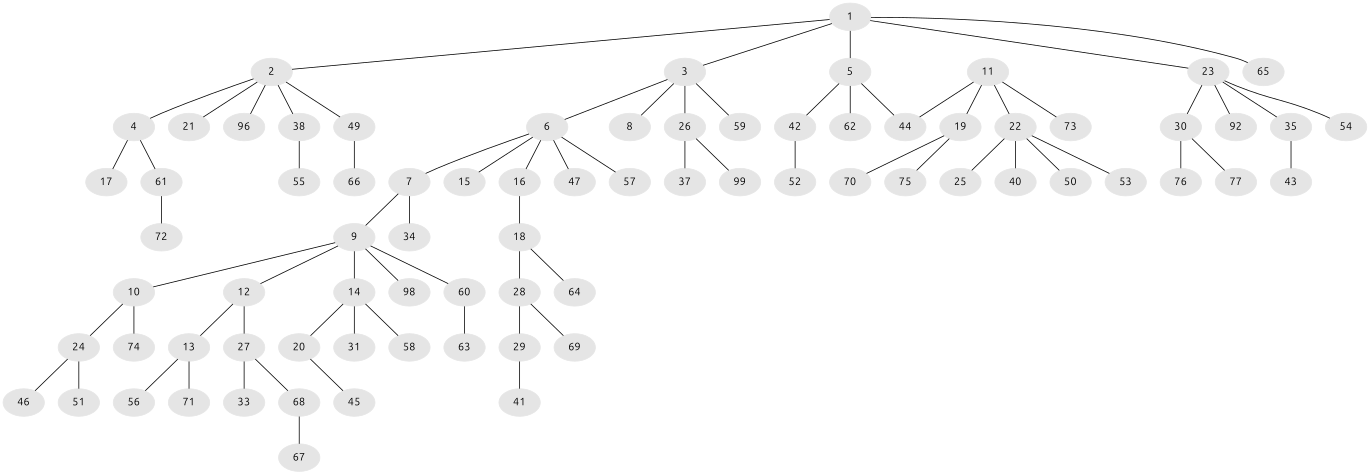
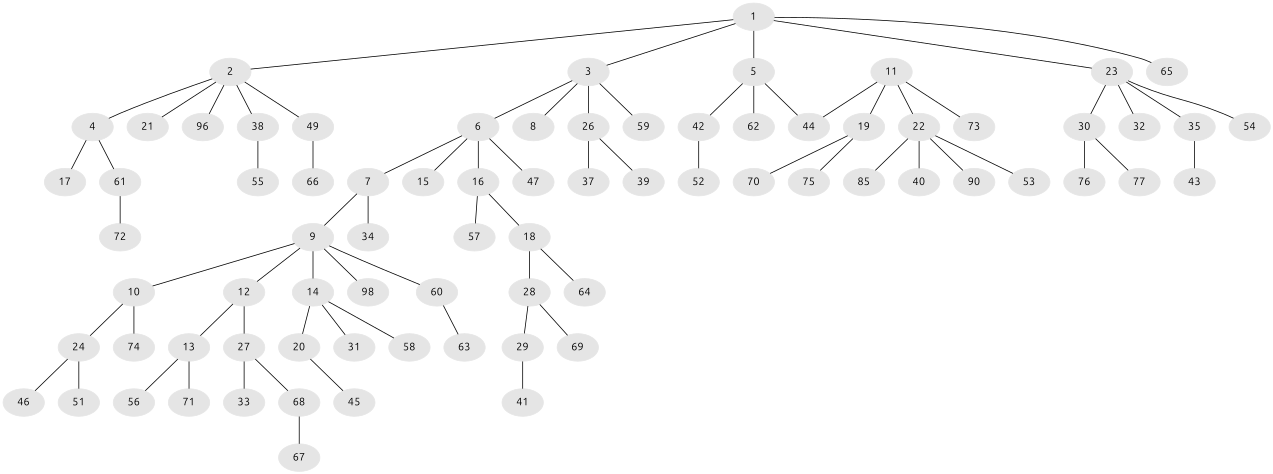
(1236, 127) -> (1139, 127)
(589, 155) -> (476, 210)
(740, 182) -> (644, 182)
(960, 182) -> (864, 182)
(1071, 182) -> (974, 182)
